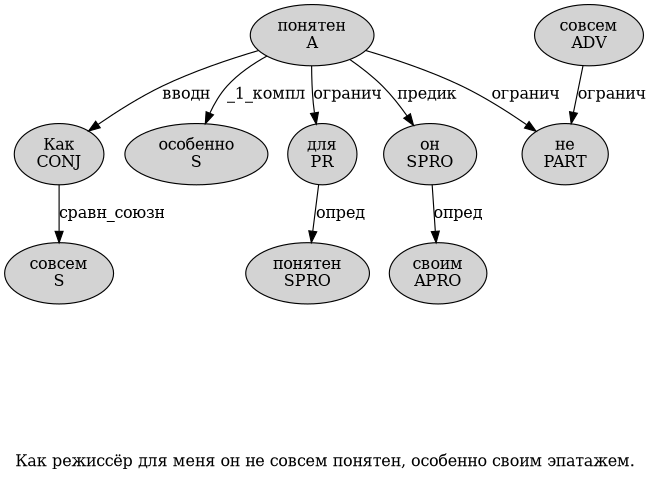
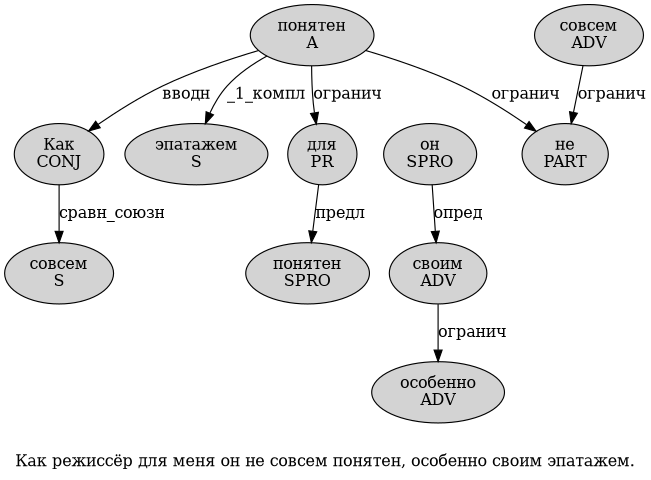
(381, 85) -> none
(196, 154) -> (196, 154)
(341, 214) -> (341, 214)
(438, 273) -> (438, 273)
none -> (438, 392)
